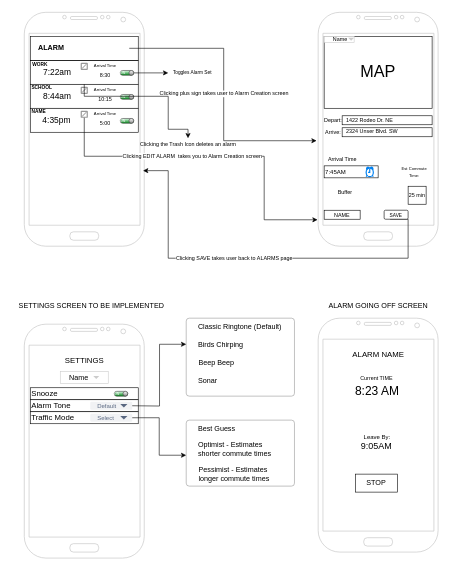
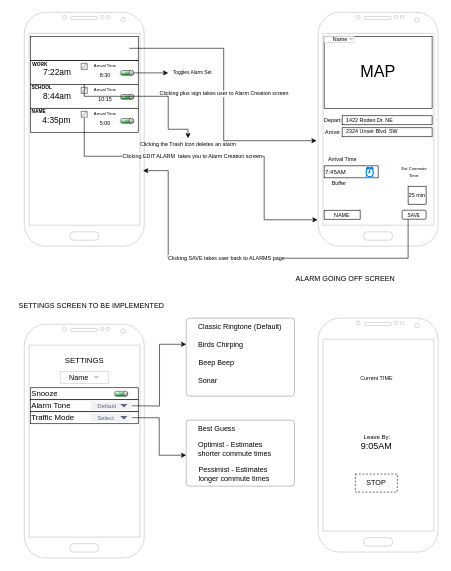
(51, 48) -> none
(345, 193) -> (339, 184)
(396, 215) -> (414, 215)
(378, 306) -> (345, 279)
(378, 354) -> none
(377, 390) -> none
(377, 483) -> (377, 483)
